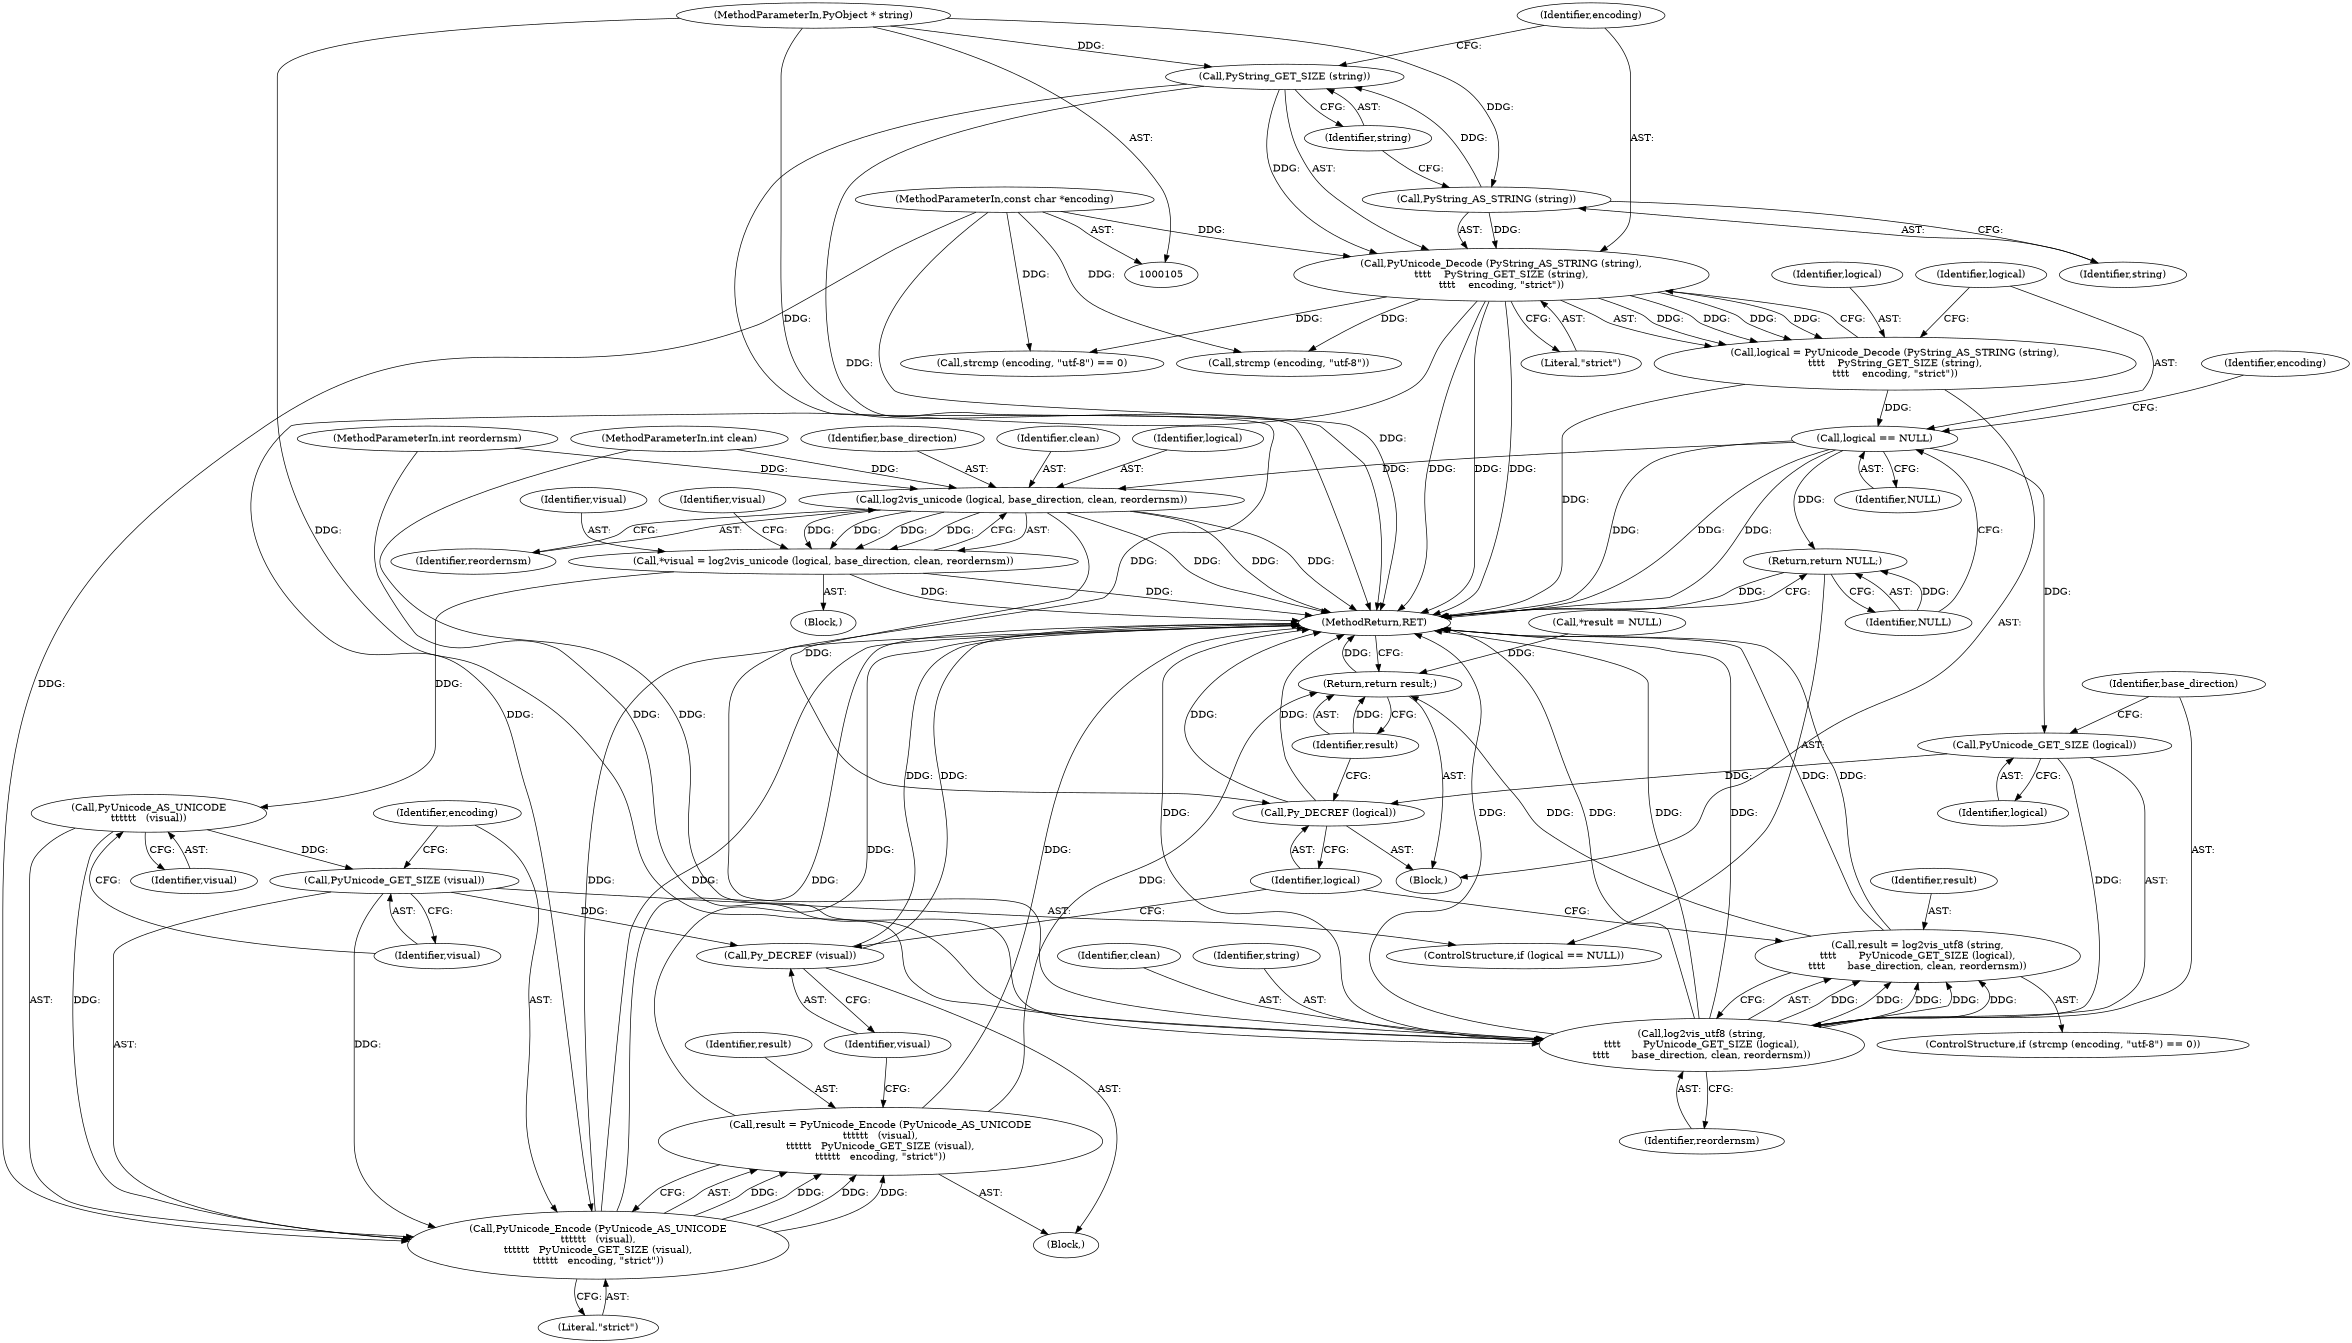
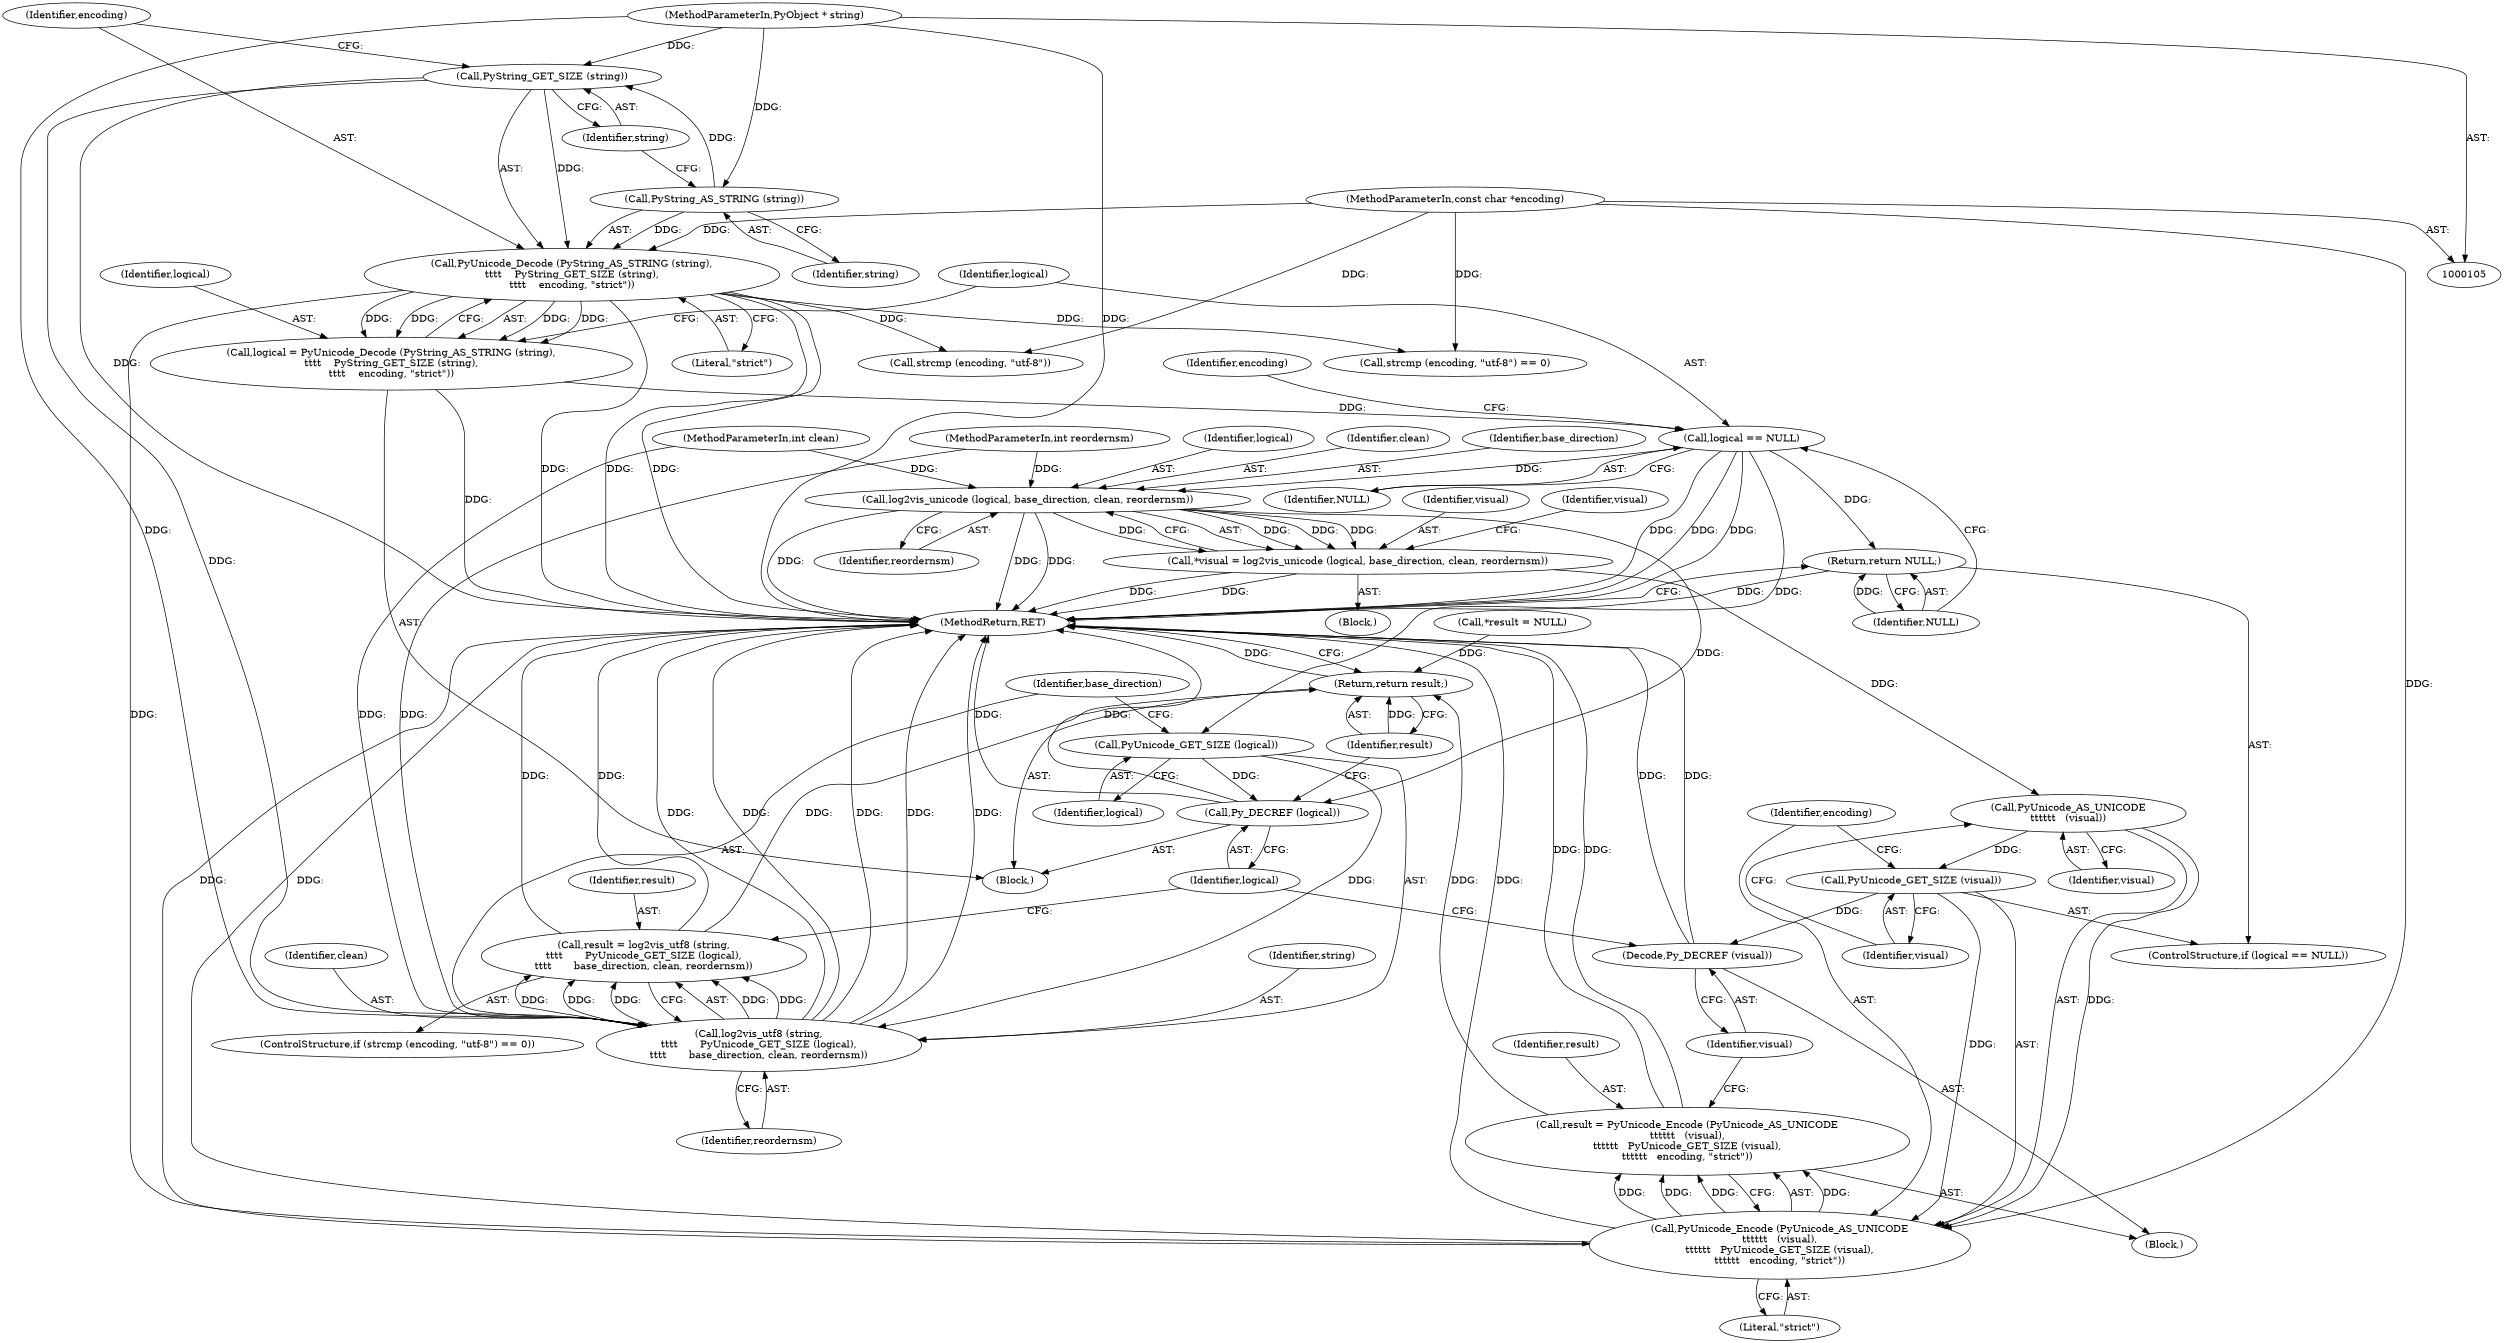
(1108, 410) -> none
(790, 956) -> (1697, 956)
